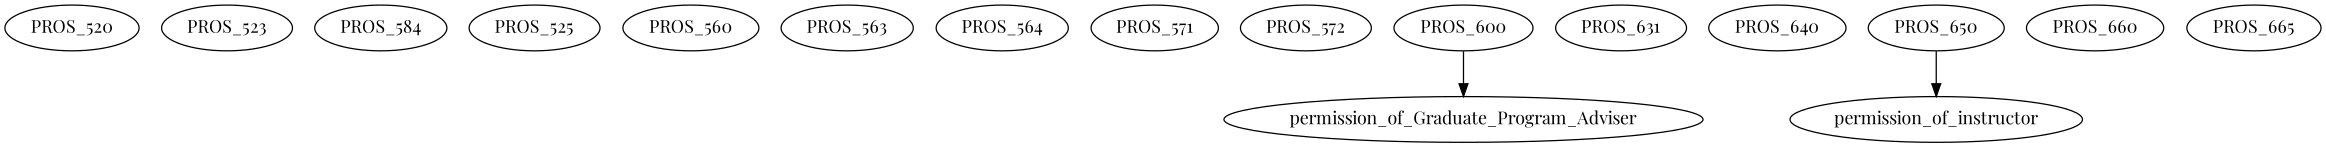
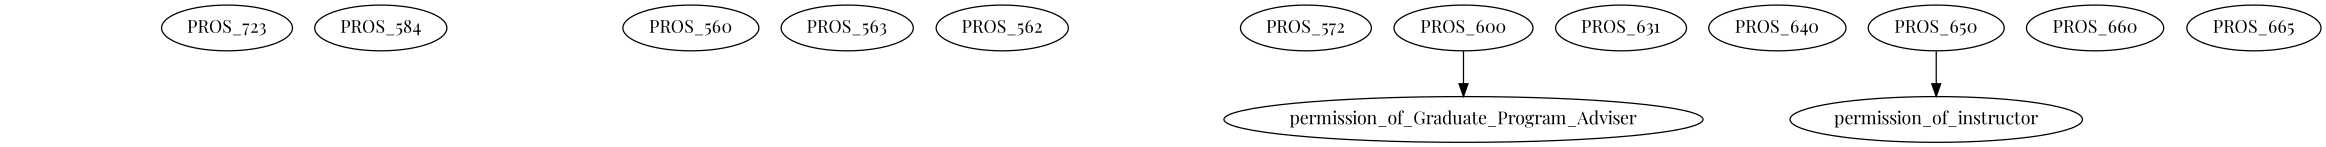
(72, 28) -> none
(227, 28) -> (227, 28)
(535, 28) -> none
(1002, 28) -> (1002, 28)
(1155, 28) -> none
